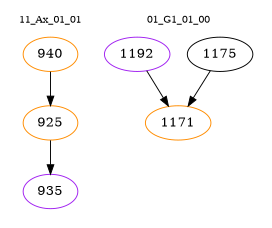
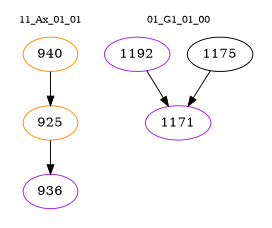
(178, 123) -> (178, 123)
(50, 192) -> (50, 192)
